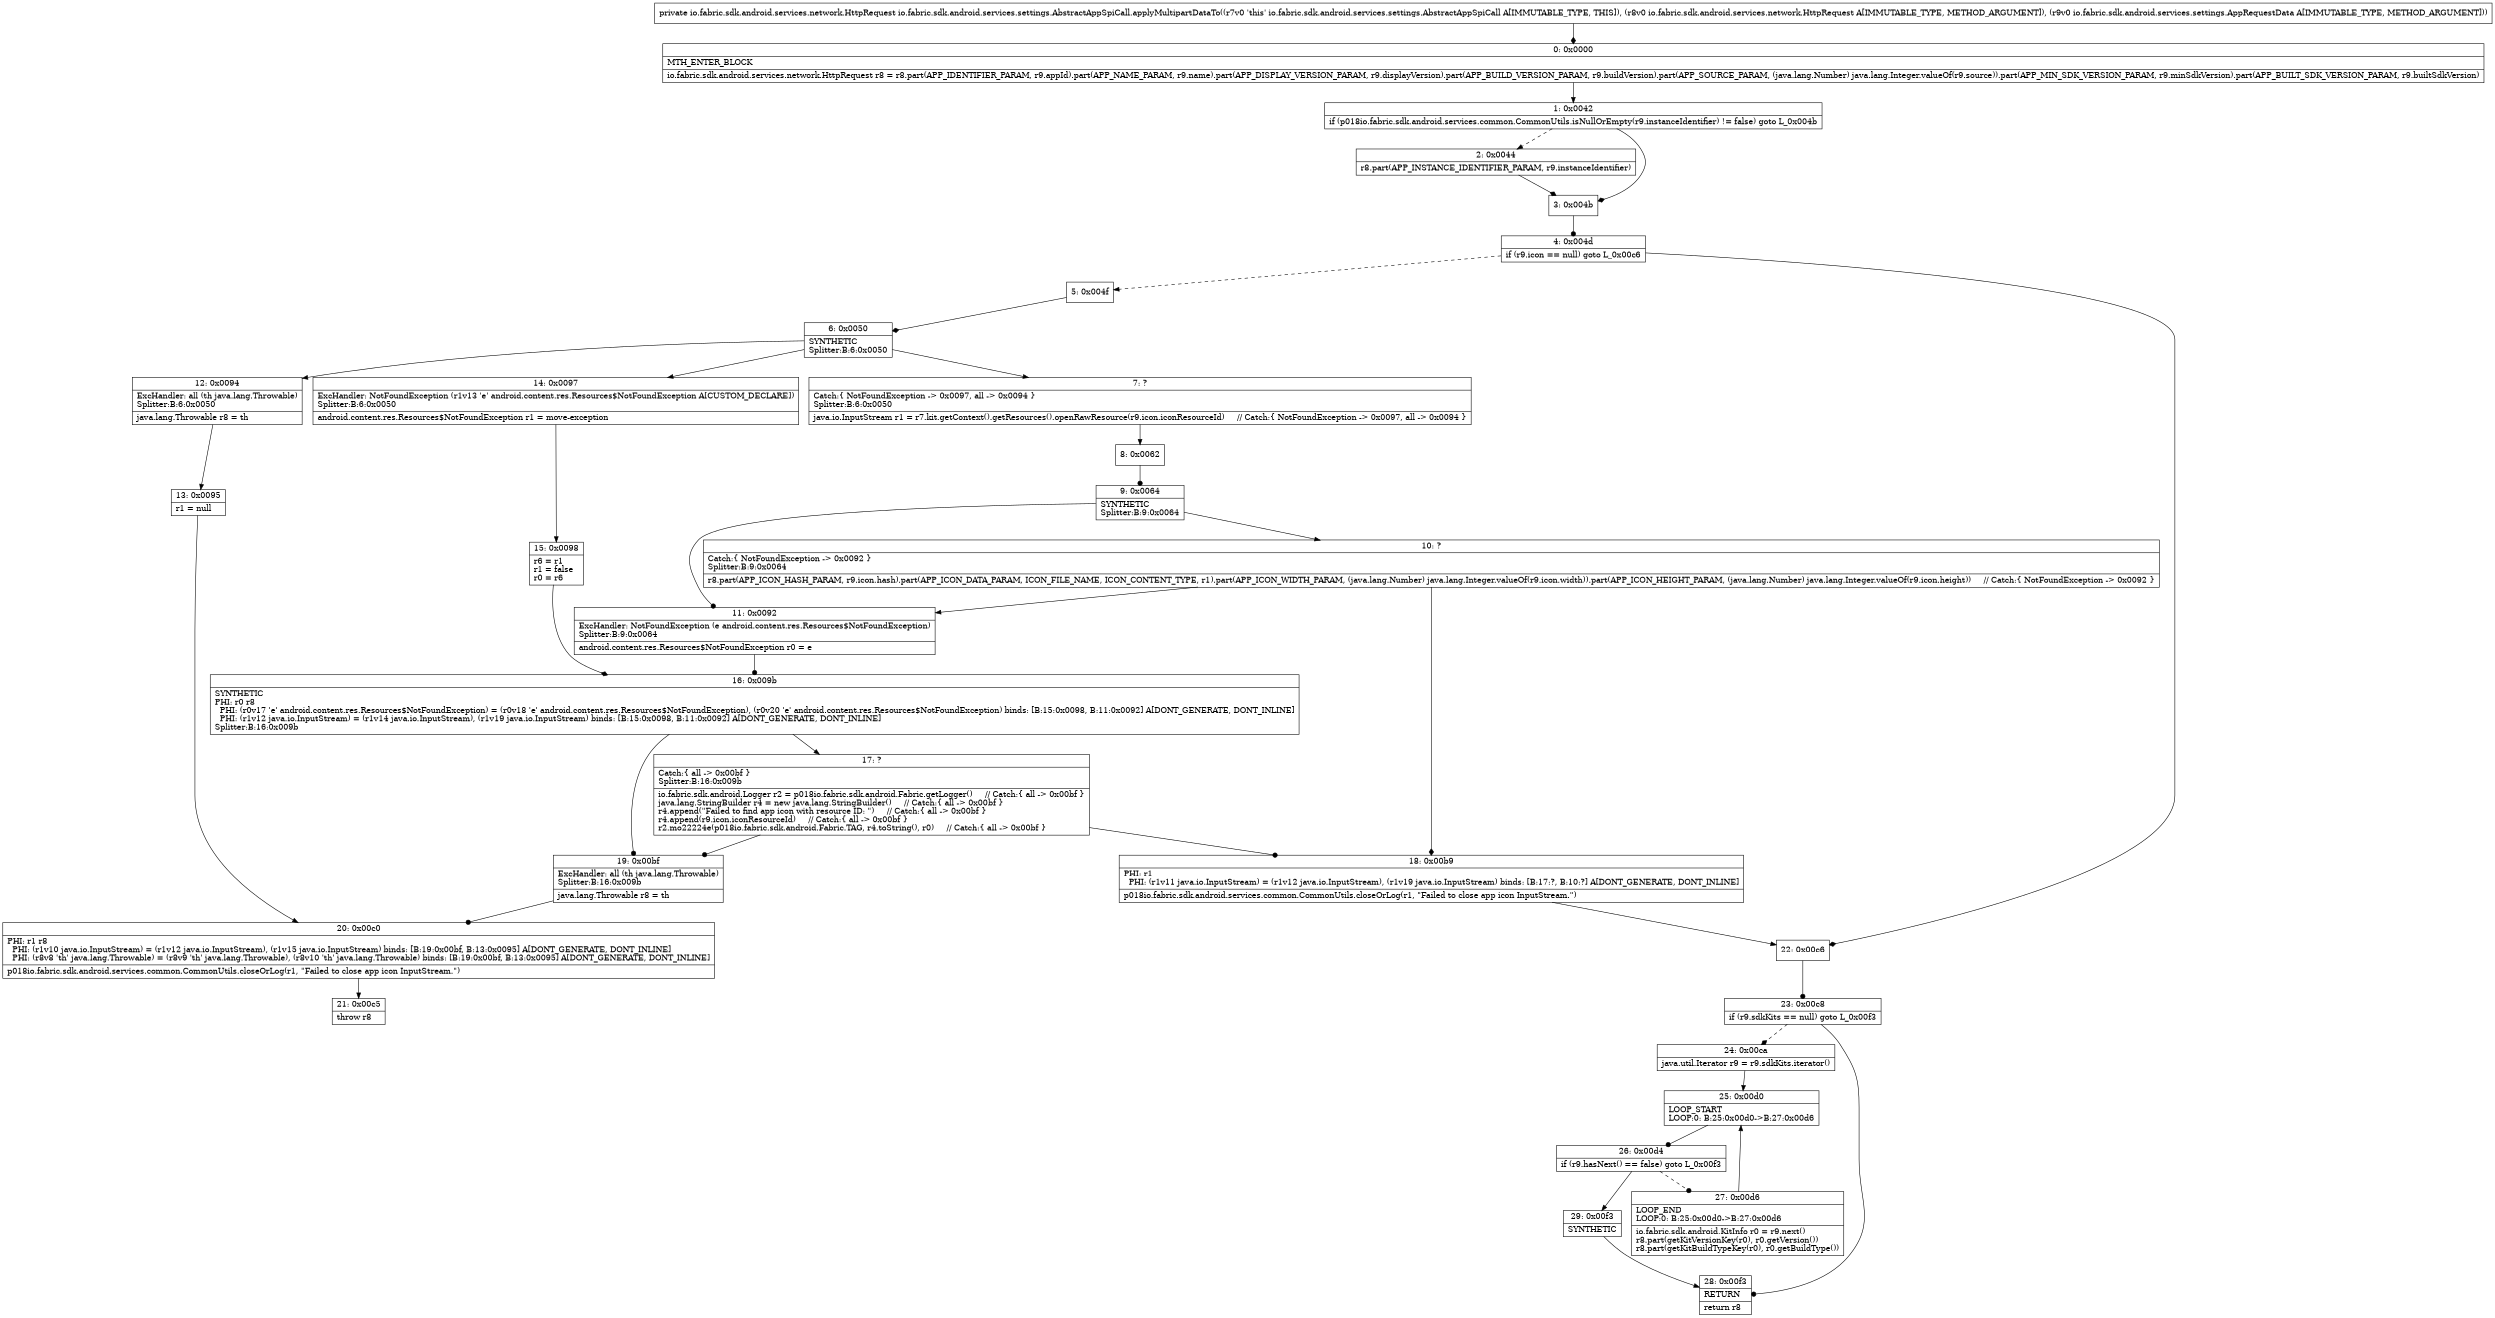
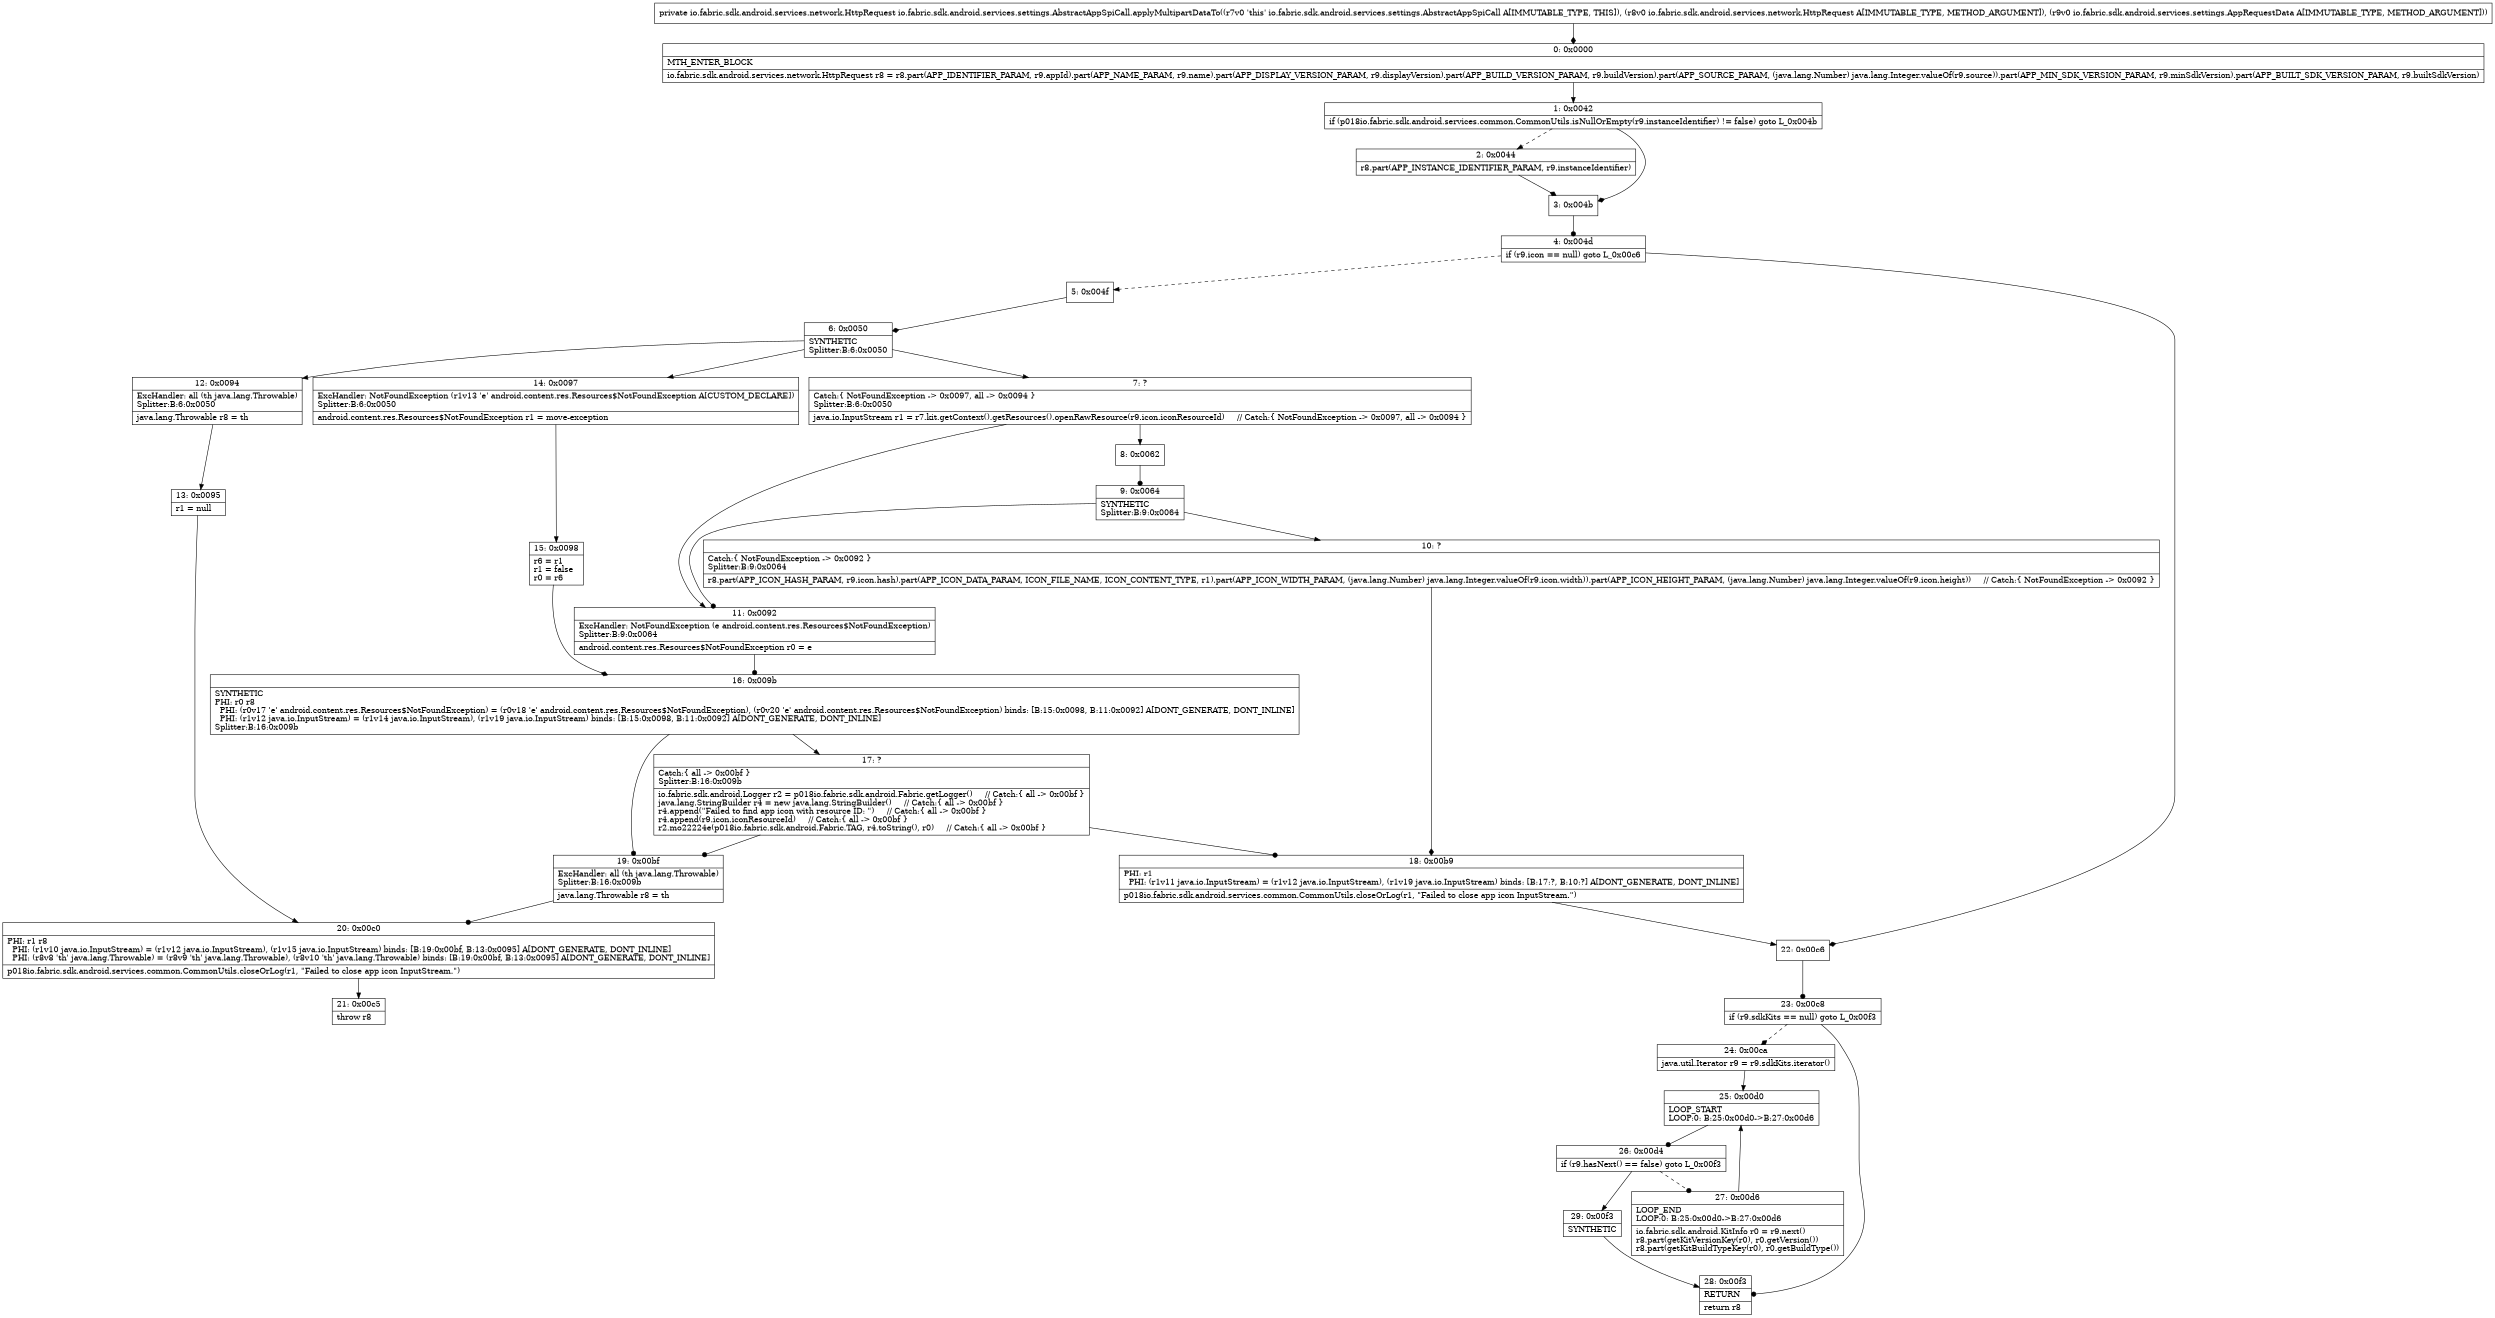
(1070, 600) -> (805, 476)
